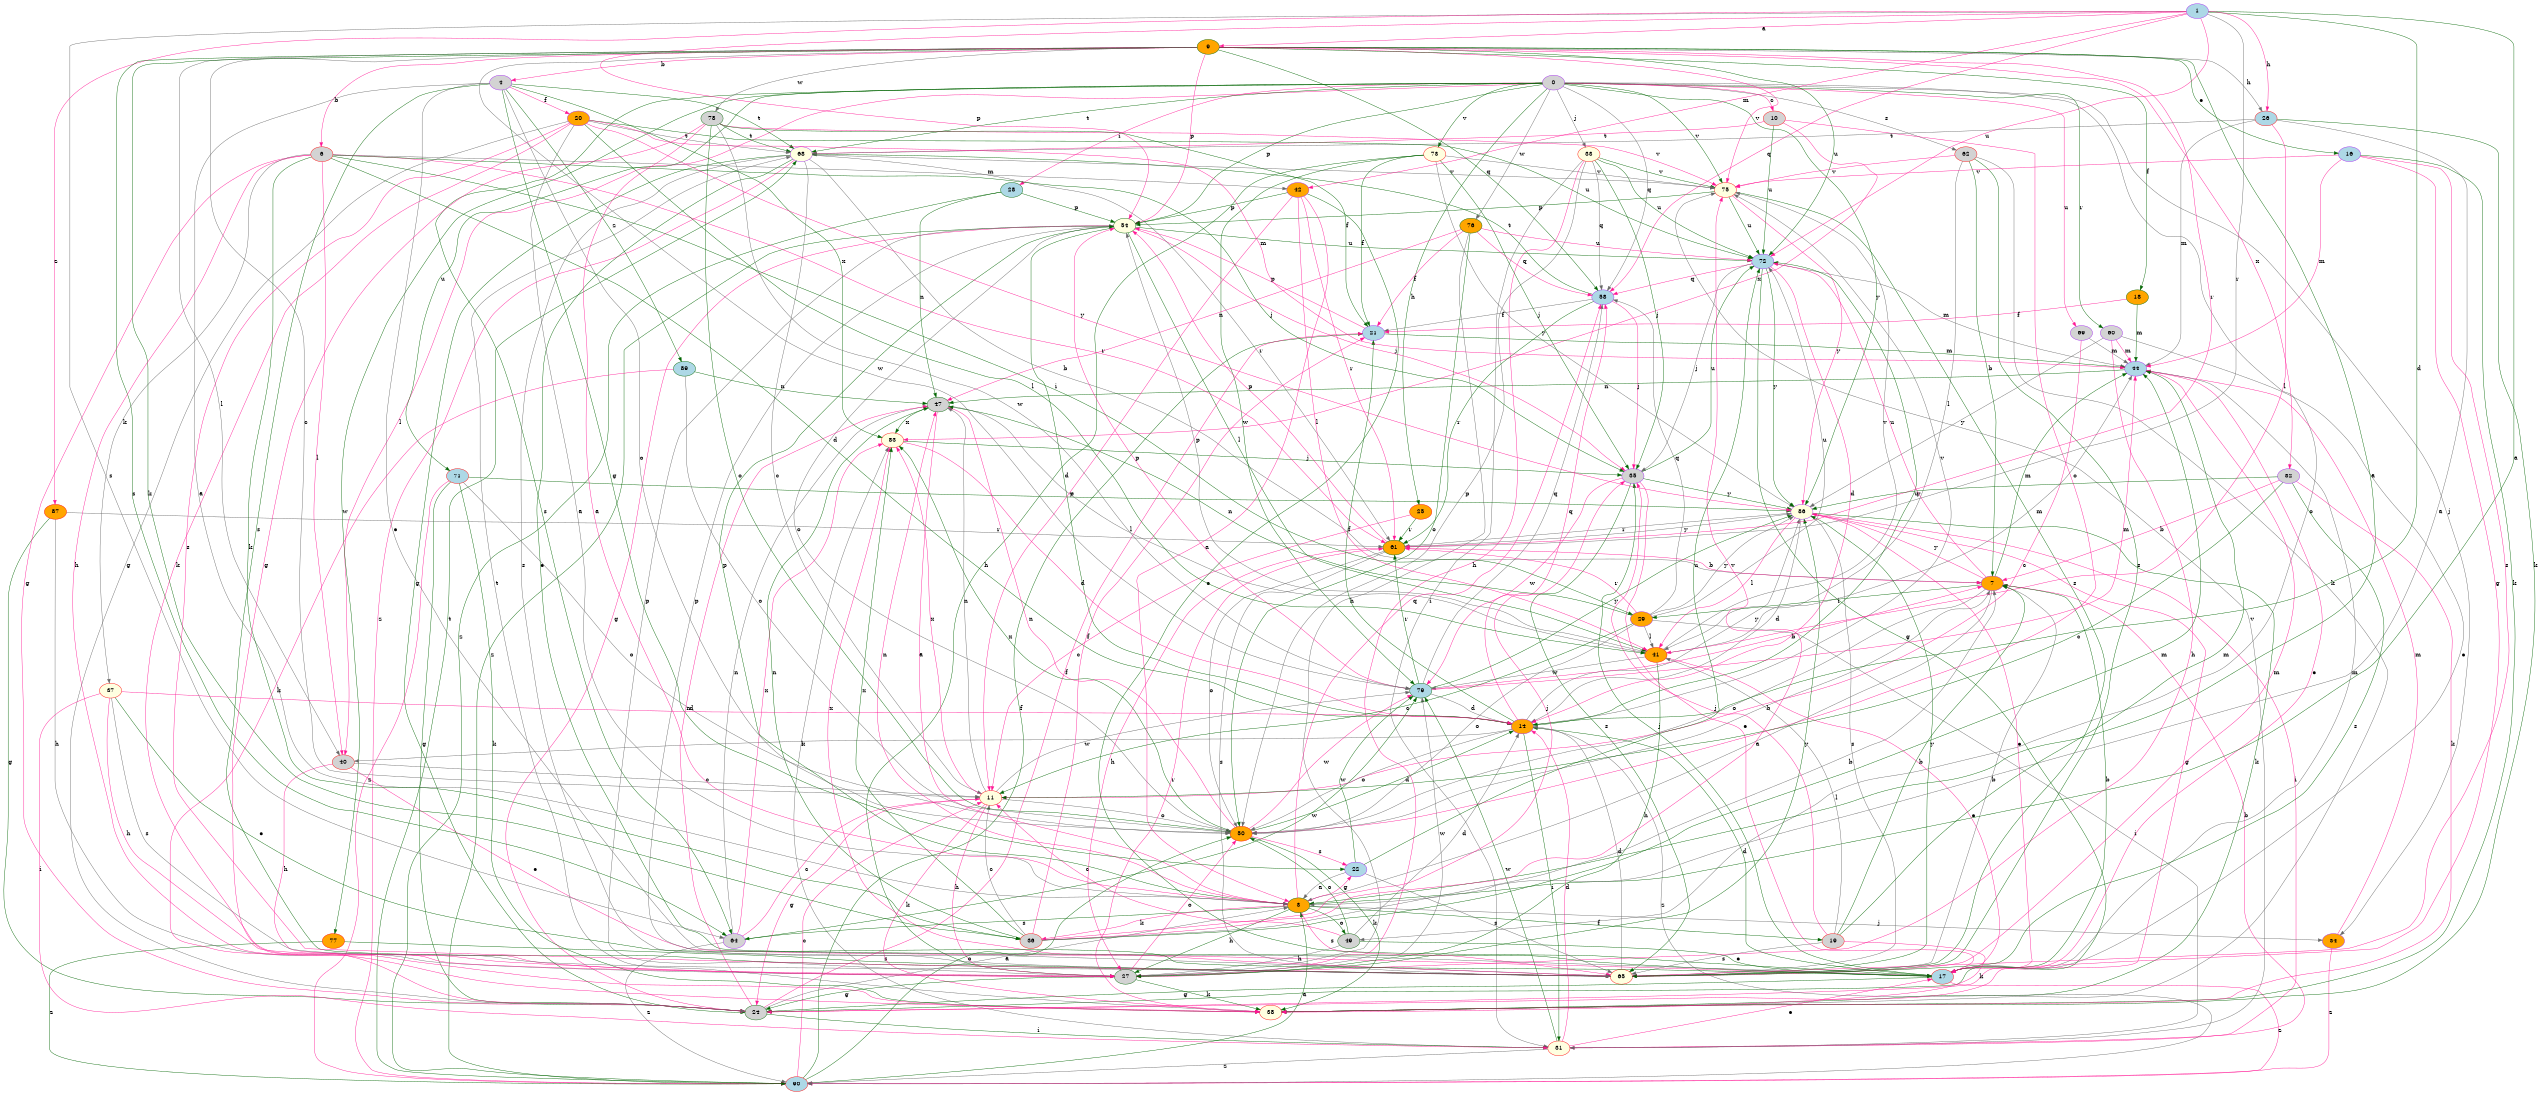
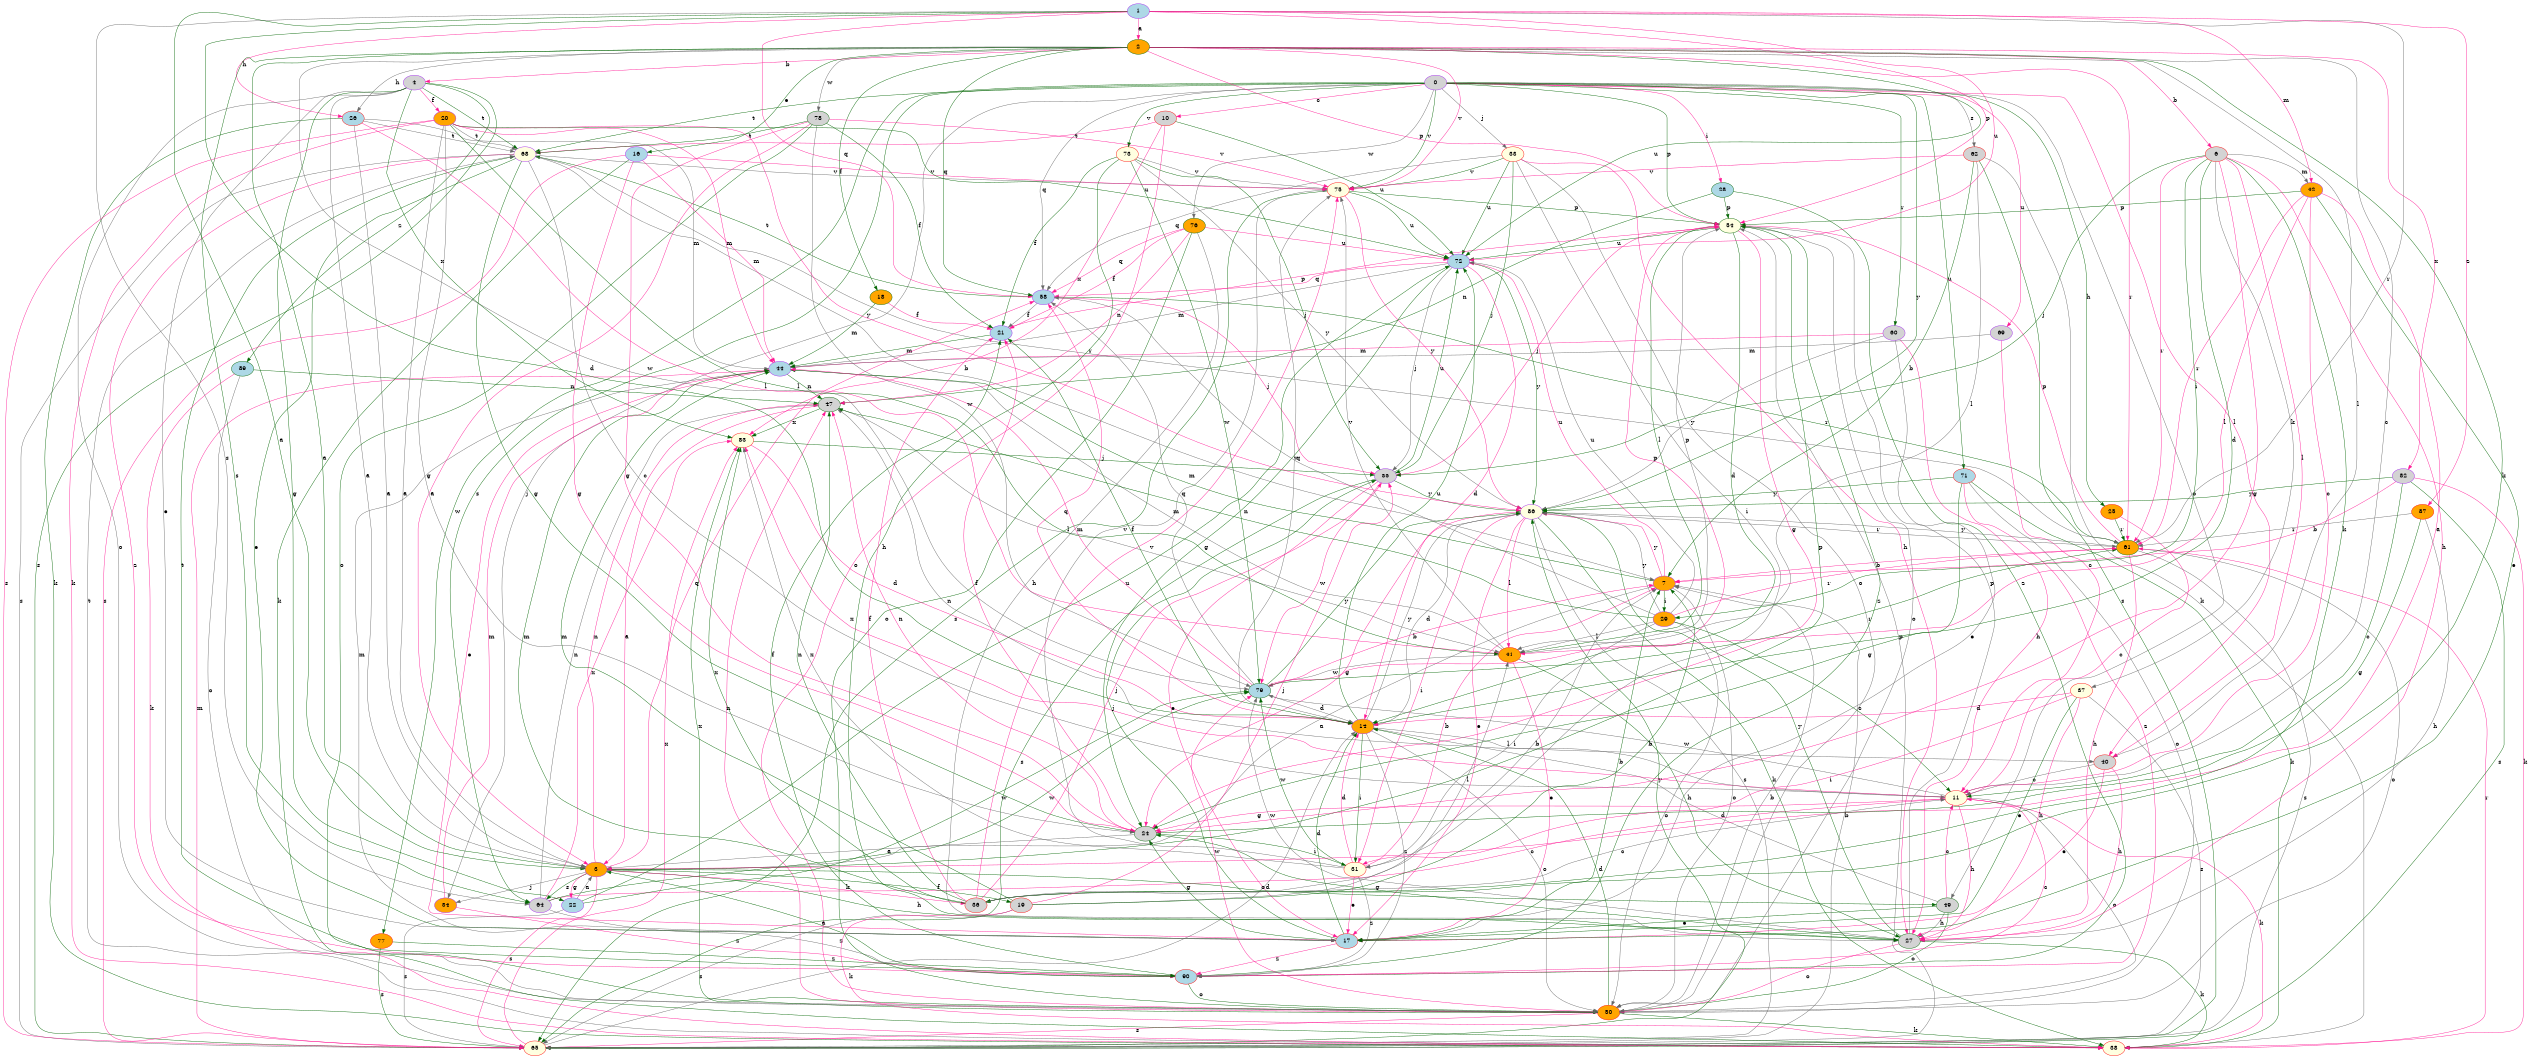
(1208, 47) -> (1138, 47)
(1468, 494) -> (1860, 583)
(1298, 848) -> (1074, 1030)
(1299, 905) -> (596, 870)
